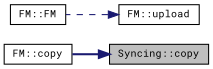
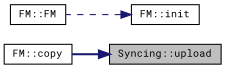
(159, 15) -> (165, 15)
(159, 54) -> (165, 54)
